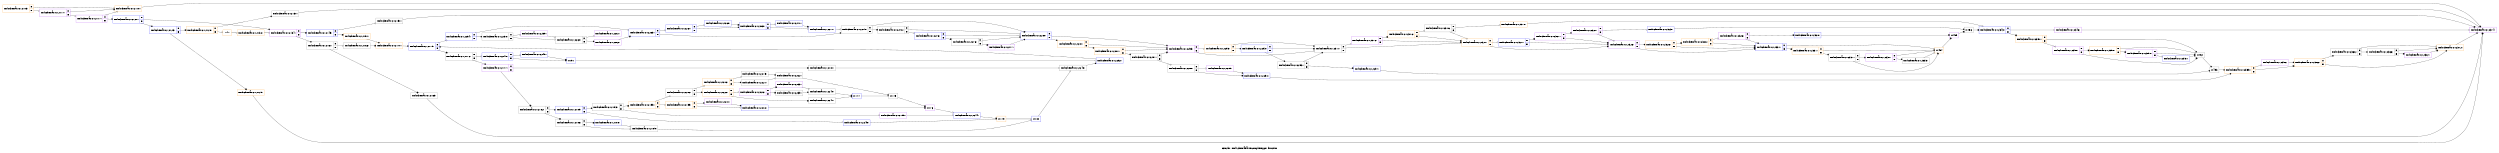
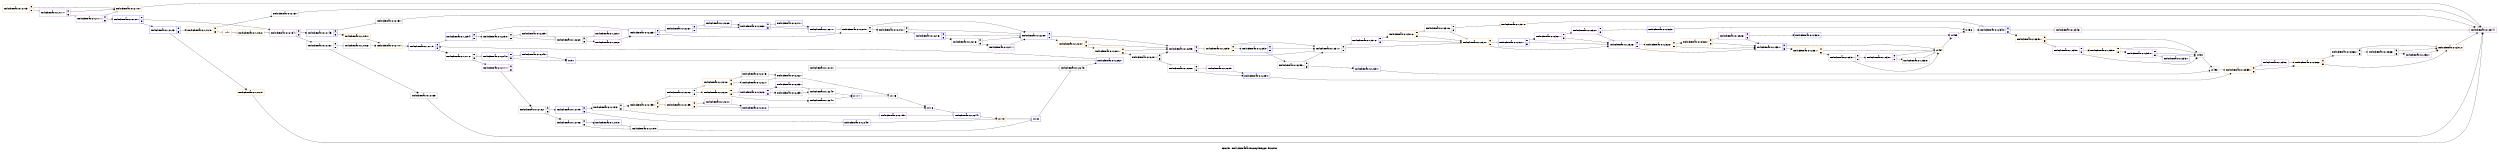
(660, 68) -> none
